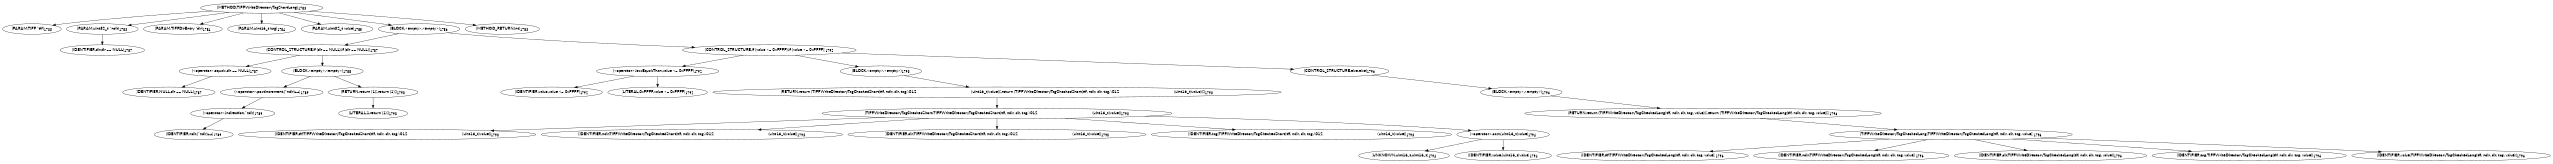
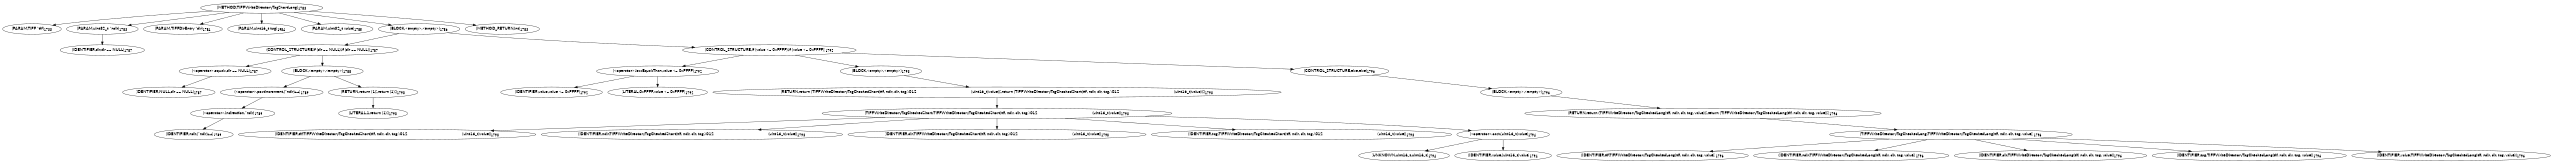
(282, 29) -> (282, 29)
